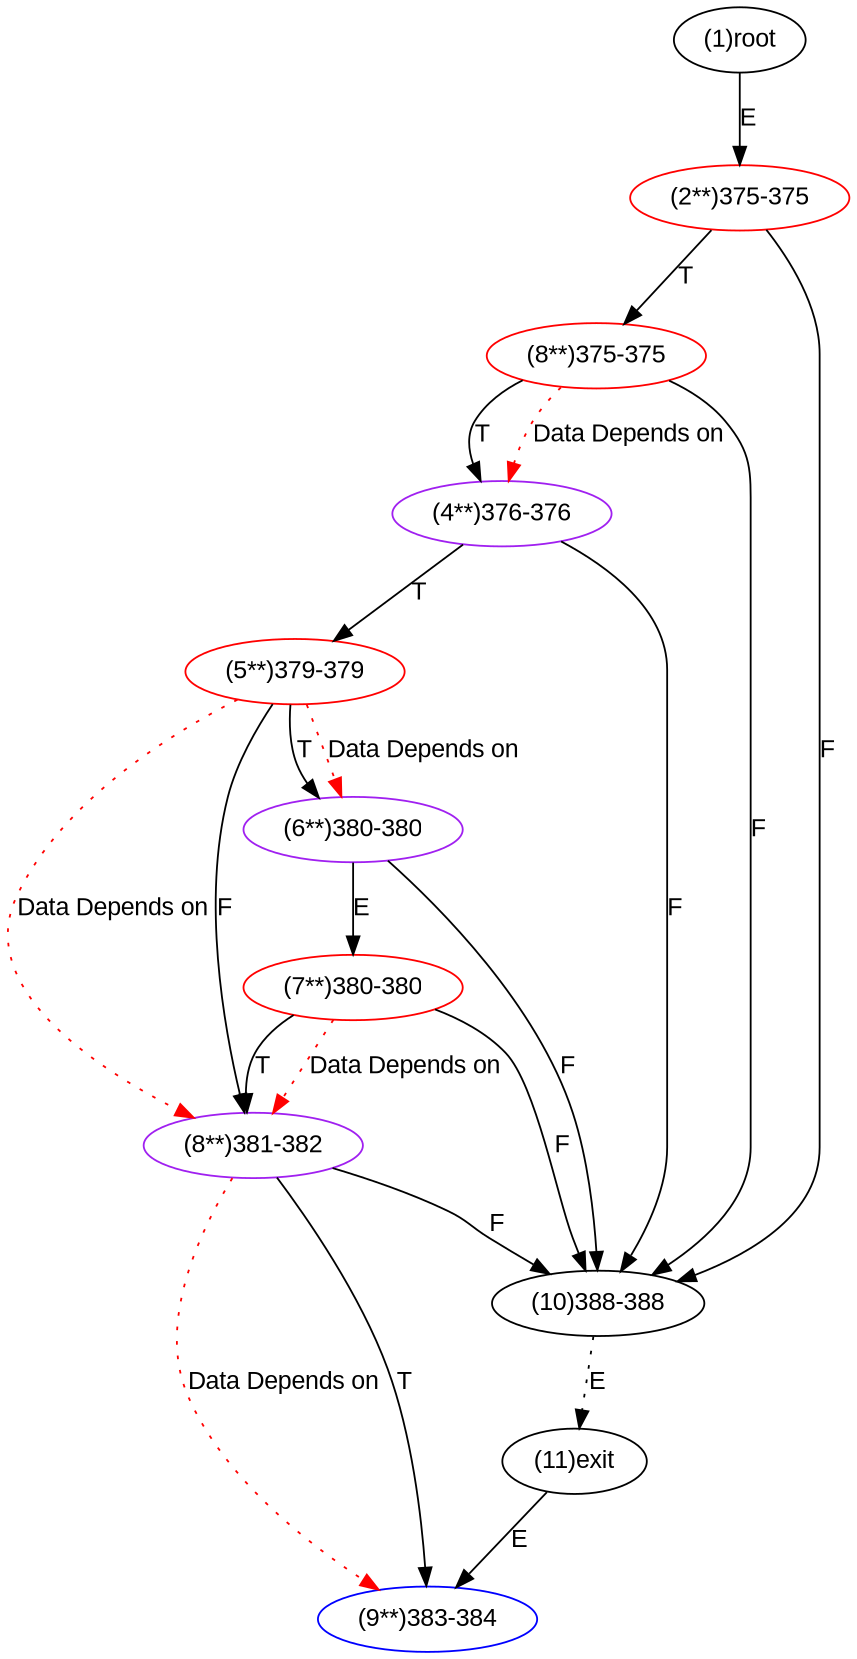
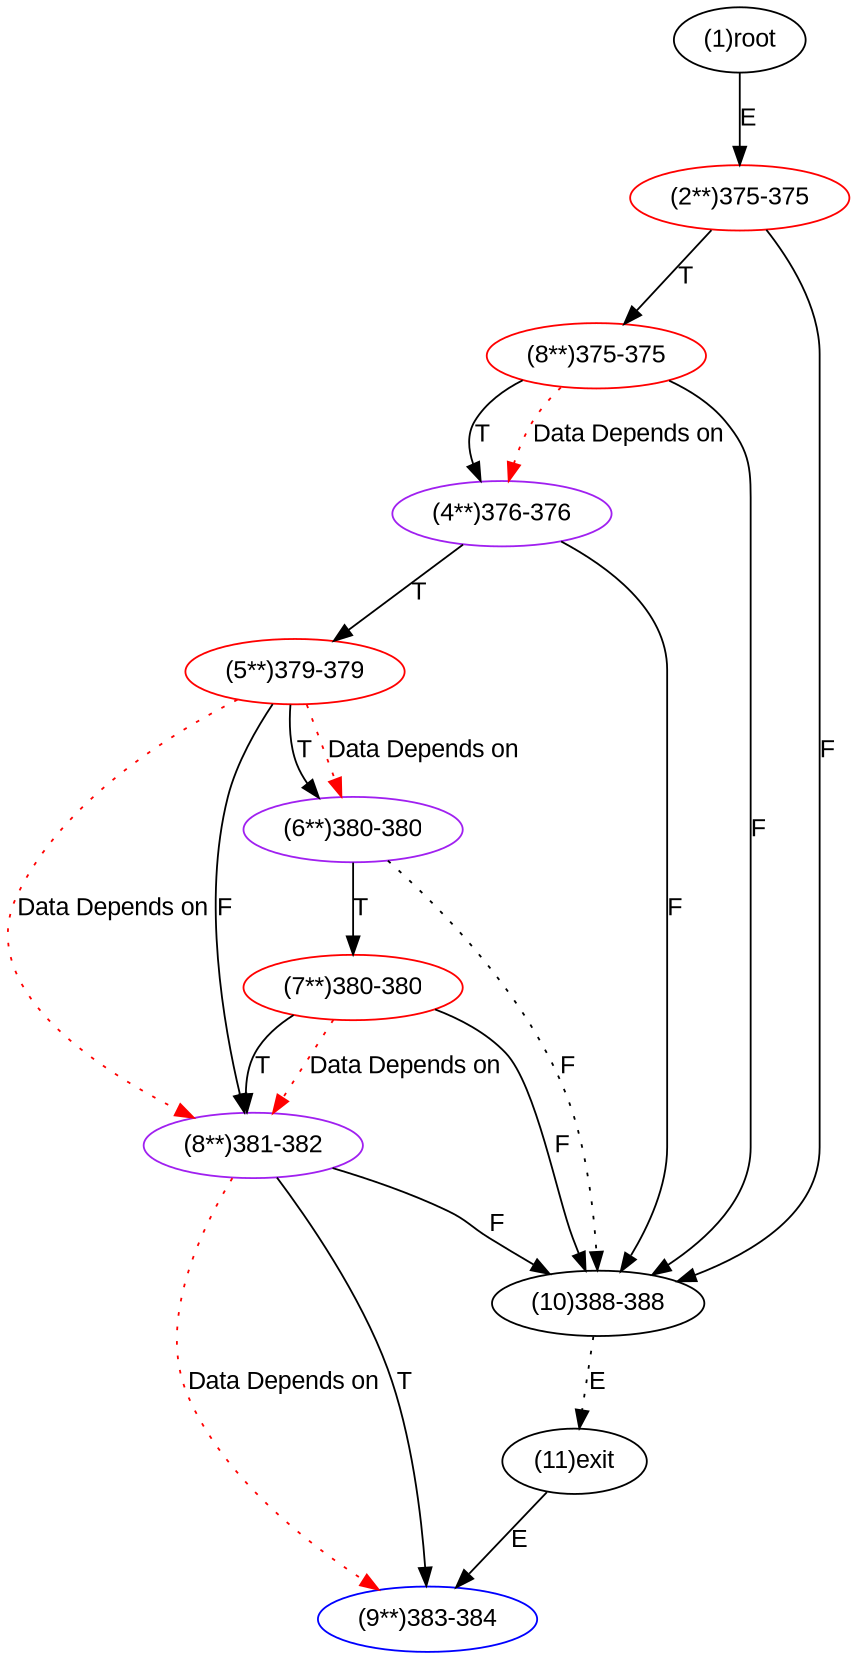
(362, 909) -> (361, 909)
(536, 1034) -> (536, 1034)
